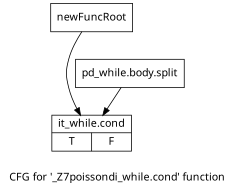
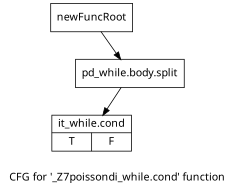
(67, 69) -> (109, 42)
